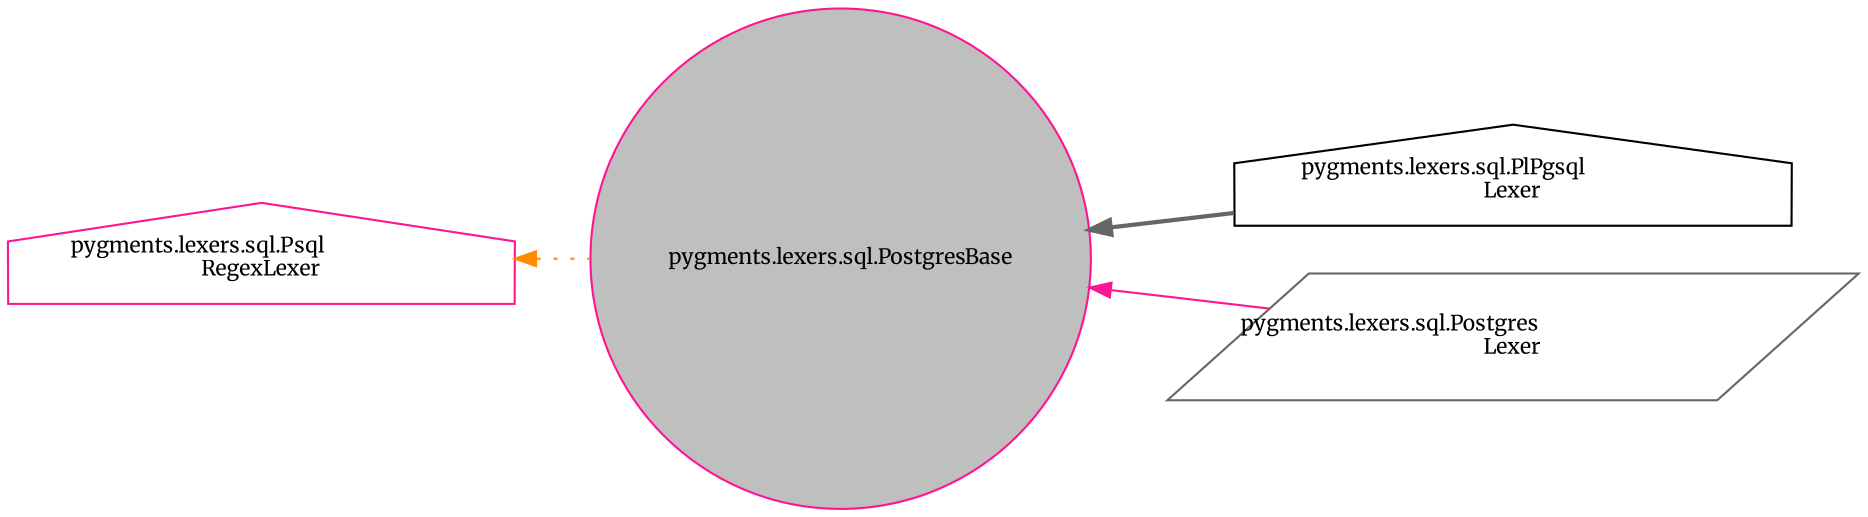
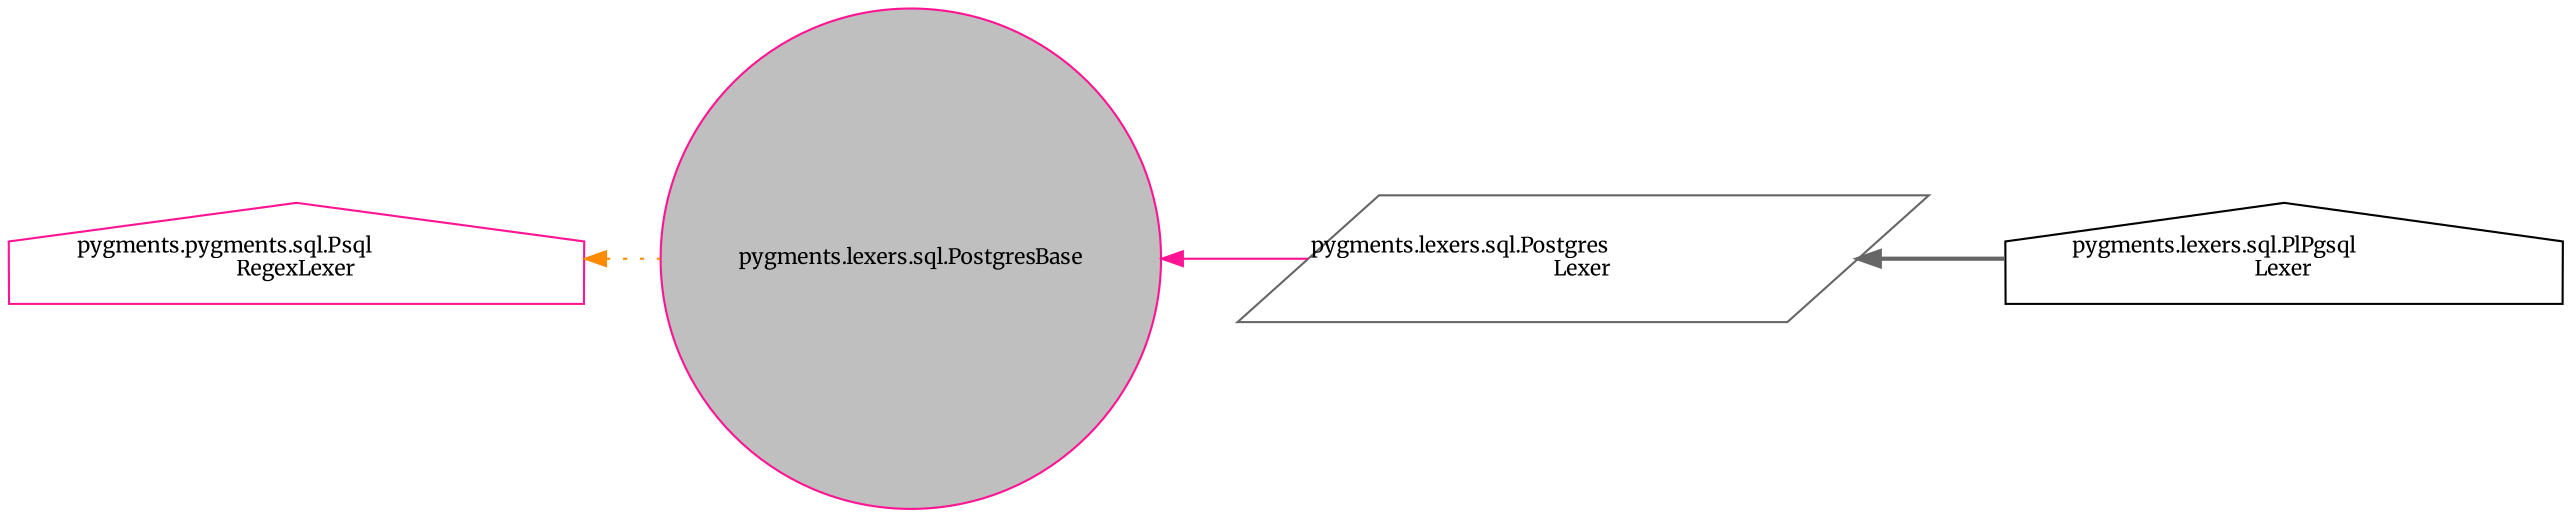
(1172, 220) -> (1943, 259)
(261, 259) -> (296, 259)
